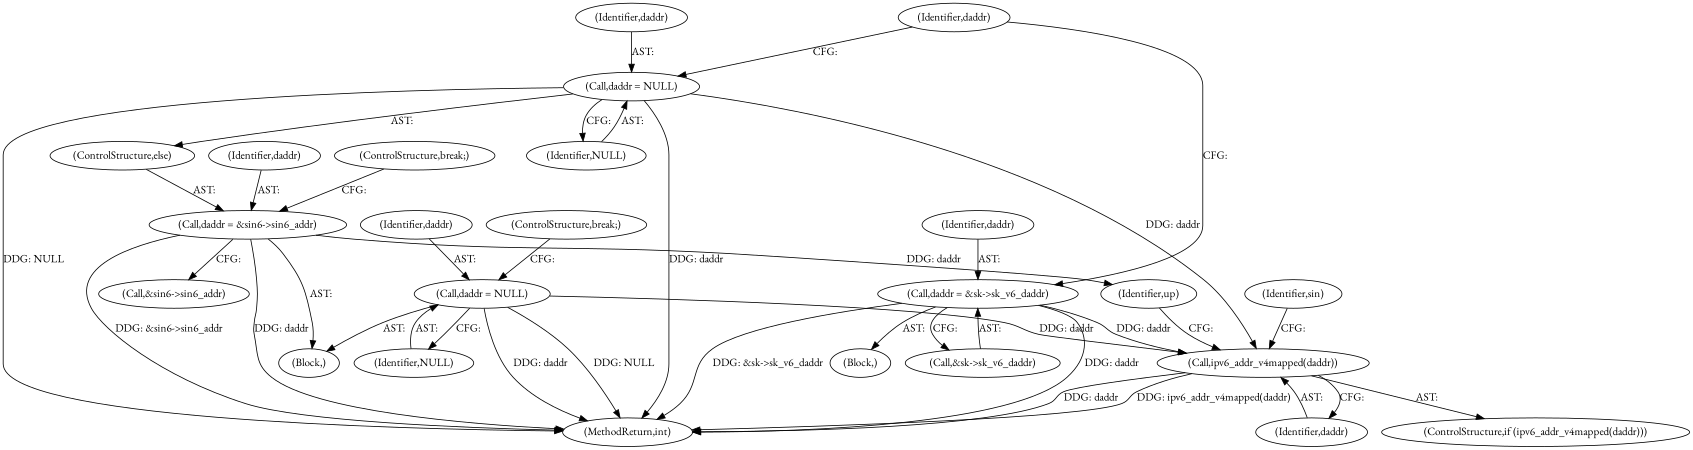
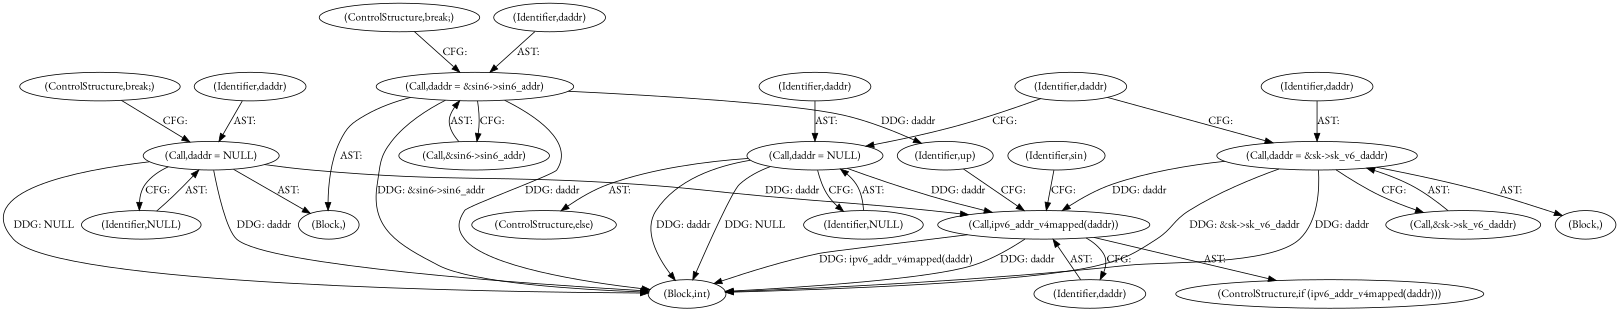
(181, 188) -> (450, 125)
(628, 432) -> (687, 294)
